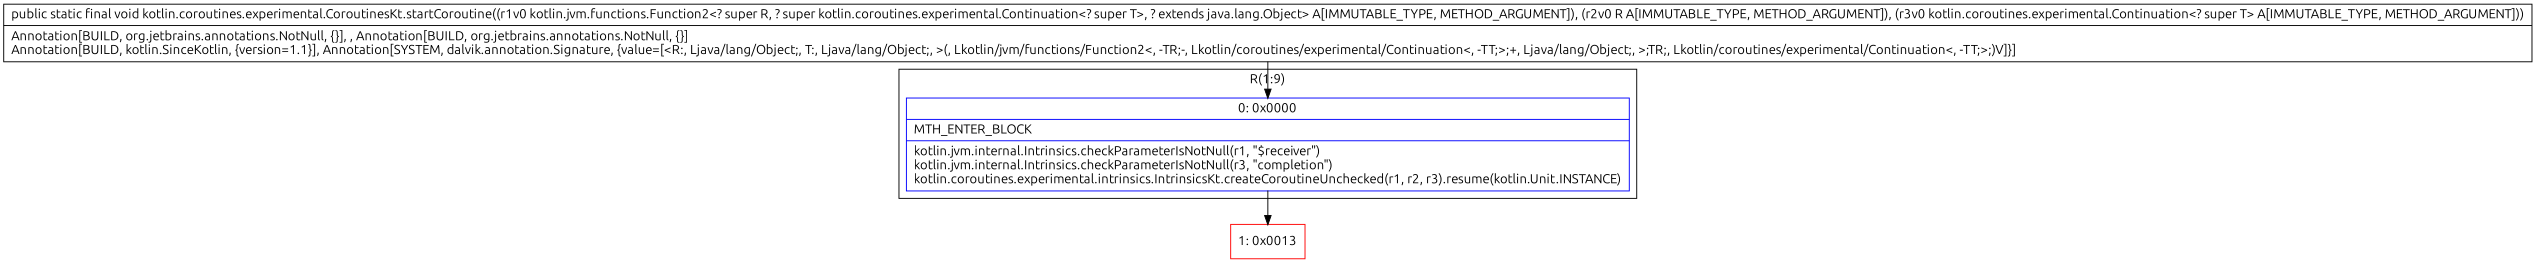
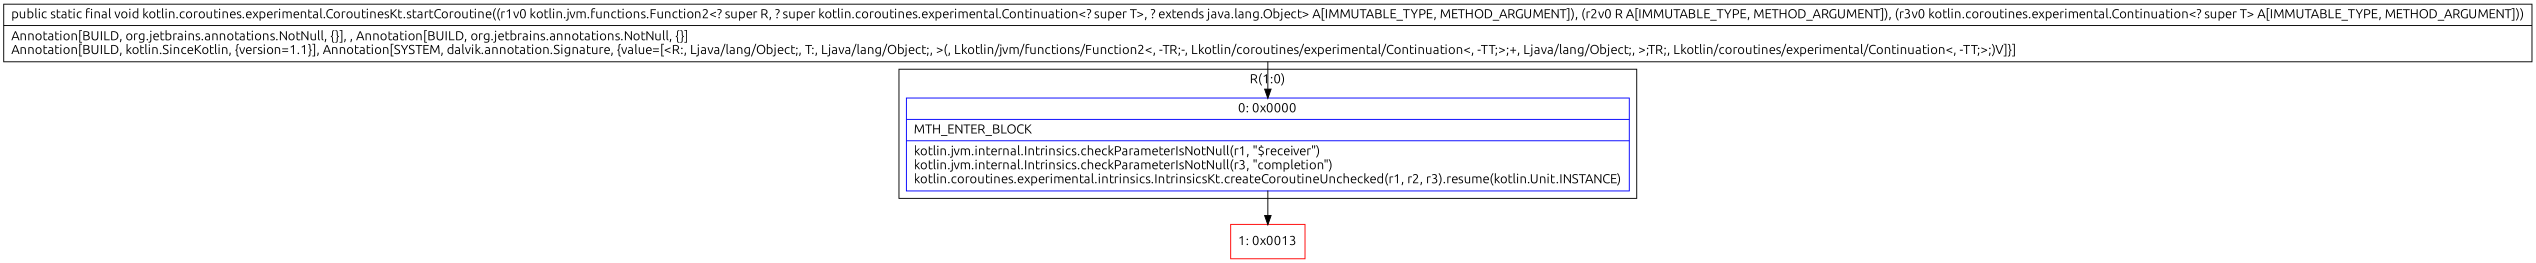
(1268, 80) -> (1268, 80)
